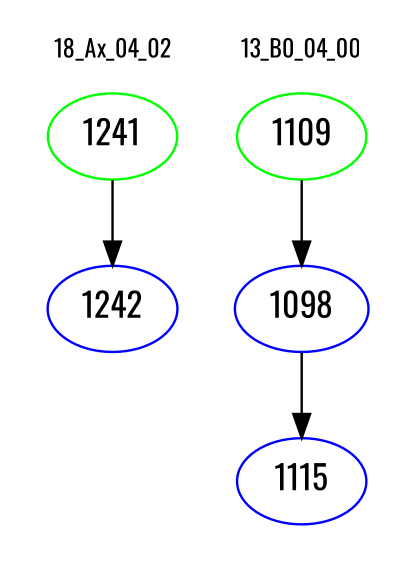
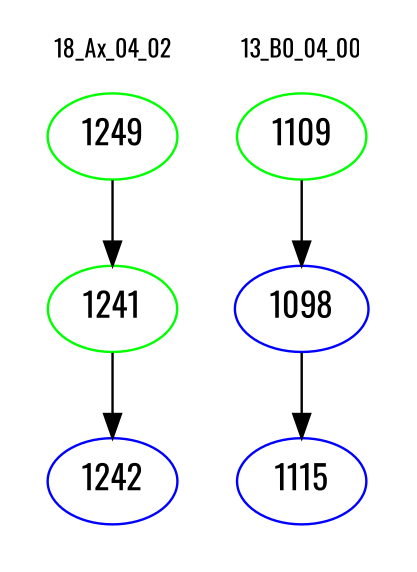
none -> (113, 136)
